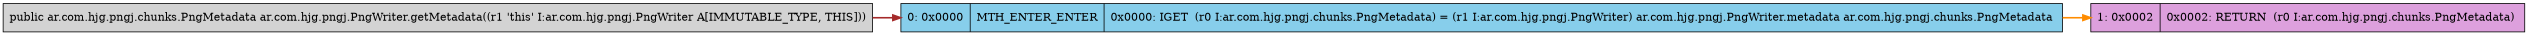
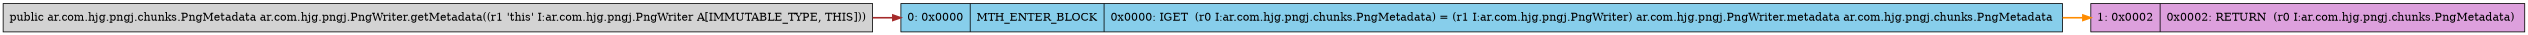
(1037, 17) -> (1037, 17)
